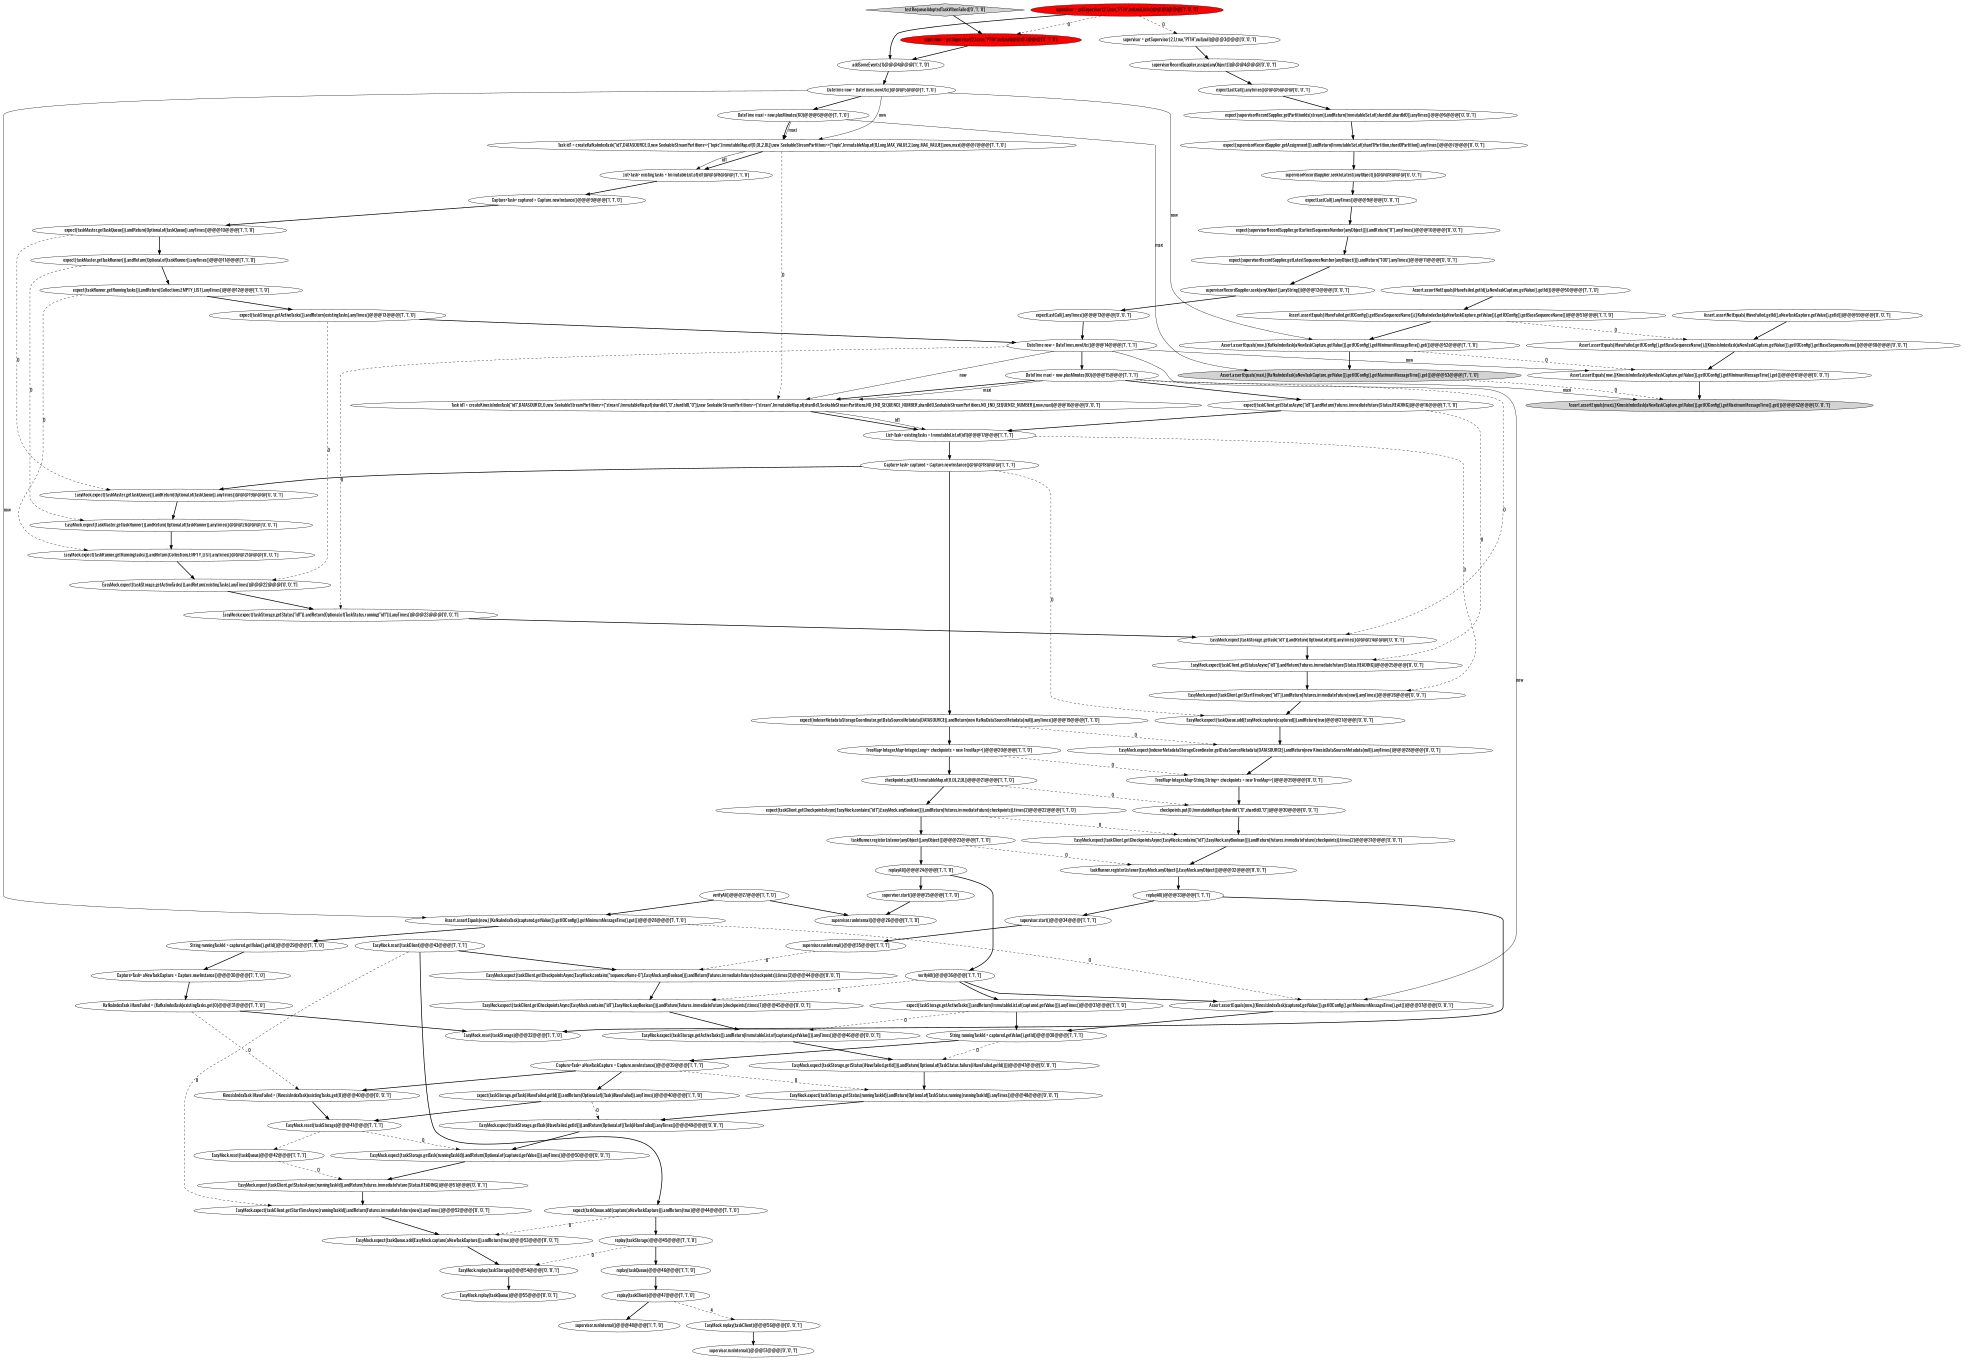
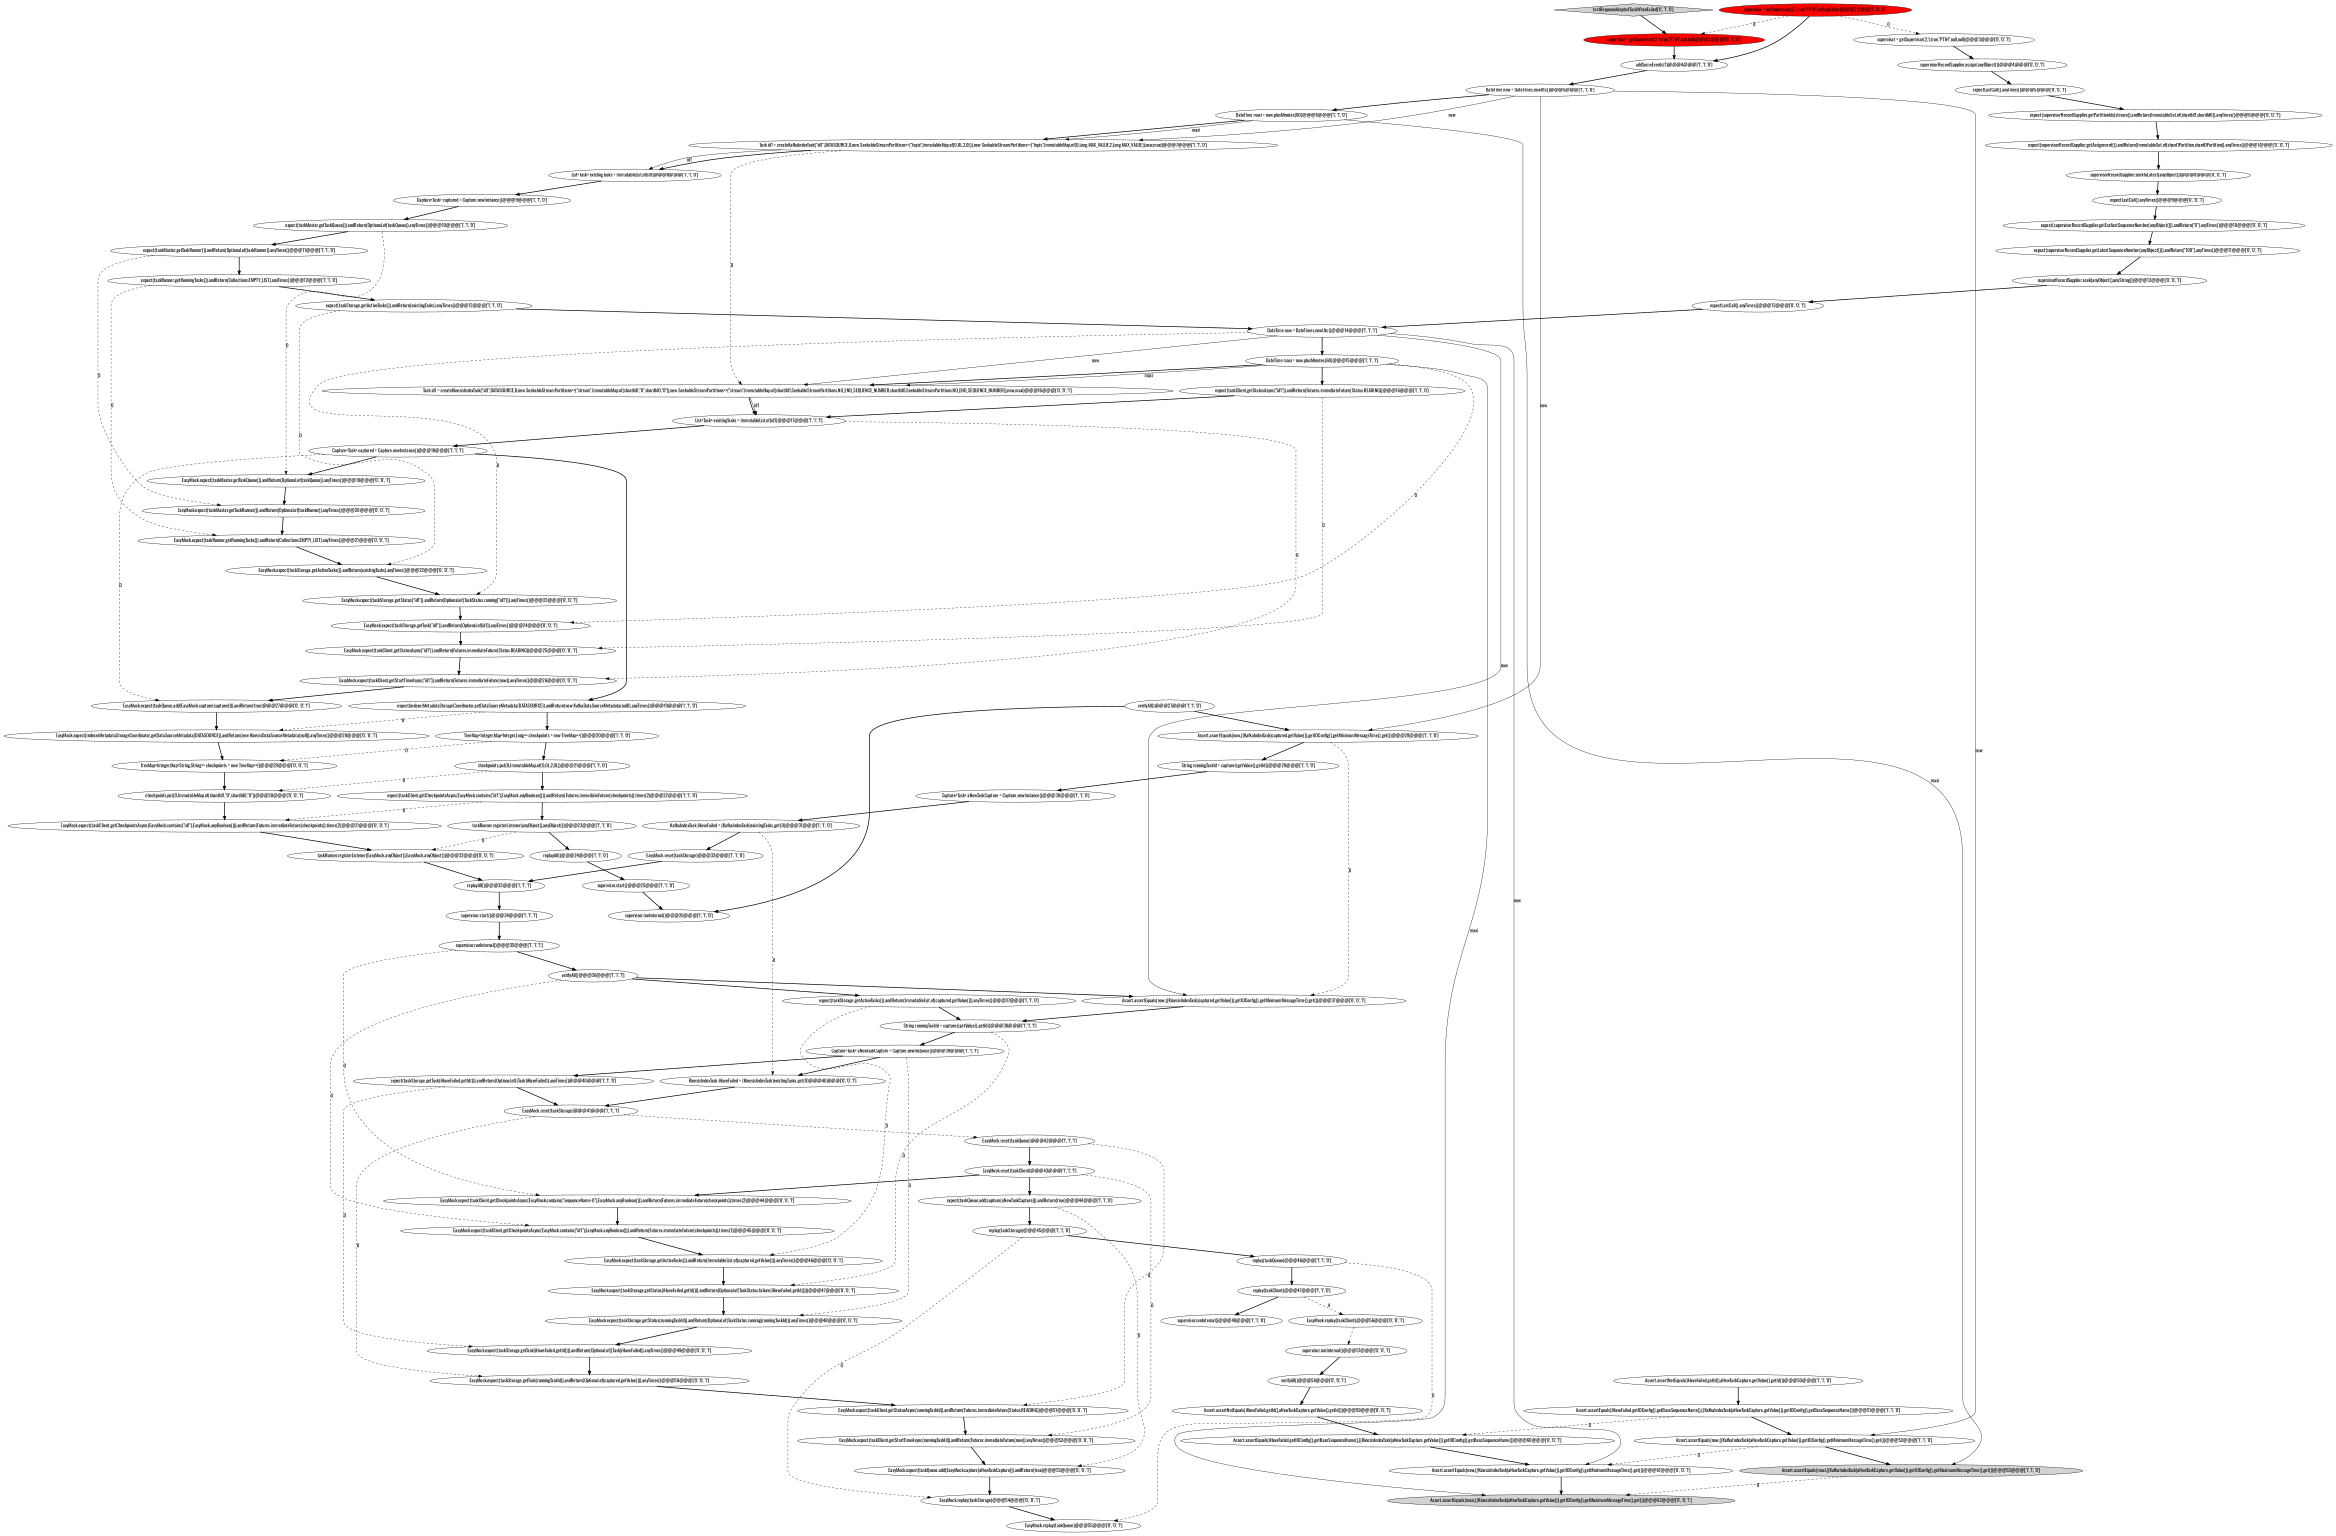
(993, 912) -> (545, 960)
(1221, 1025) -> (597, 871)
none -> (1030, 1154)
(753, 1337) -> (1351, 1334)
none -> (1314, 1381)
none -> (1304, 1423)
